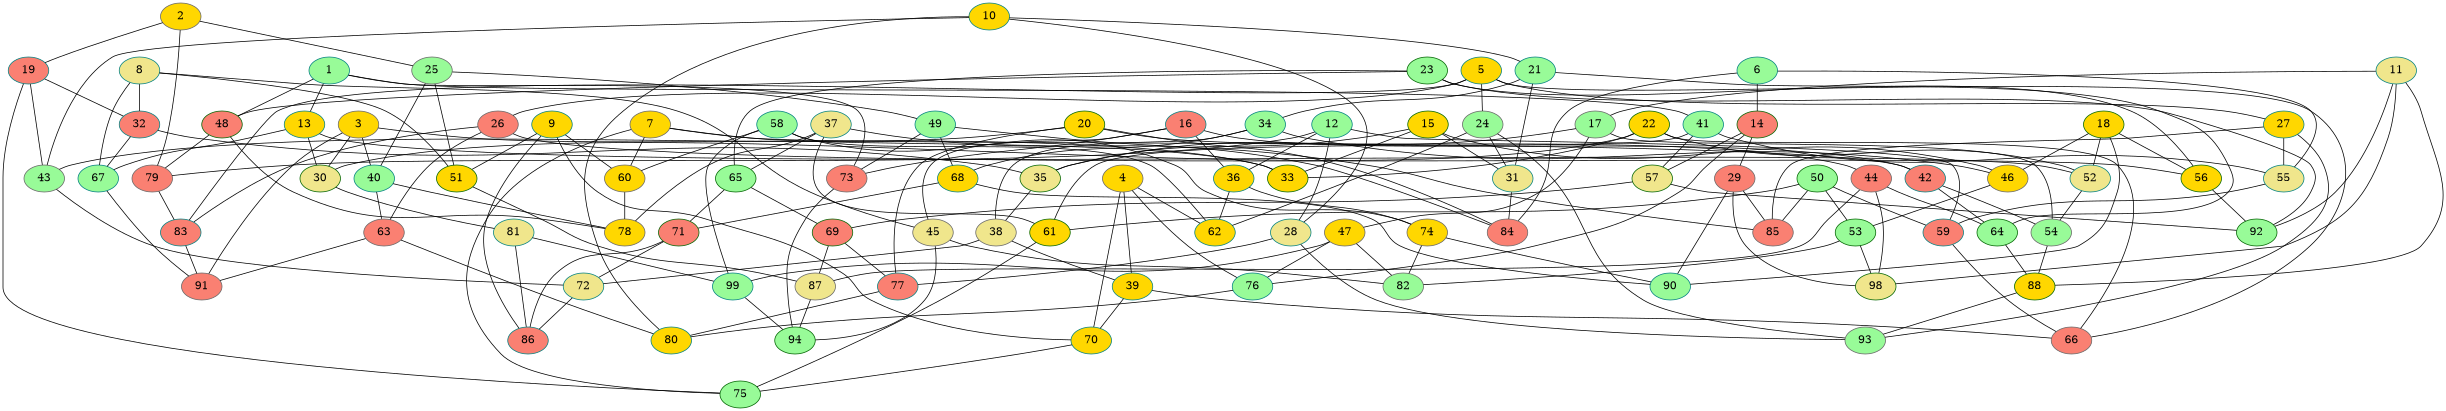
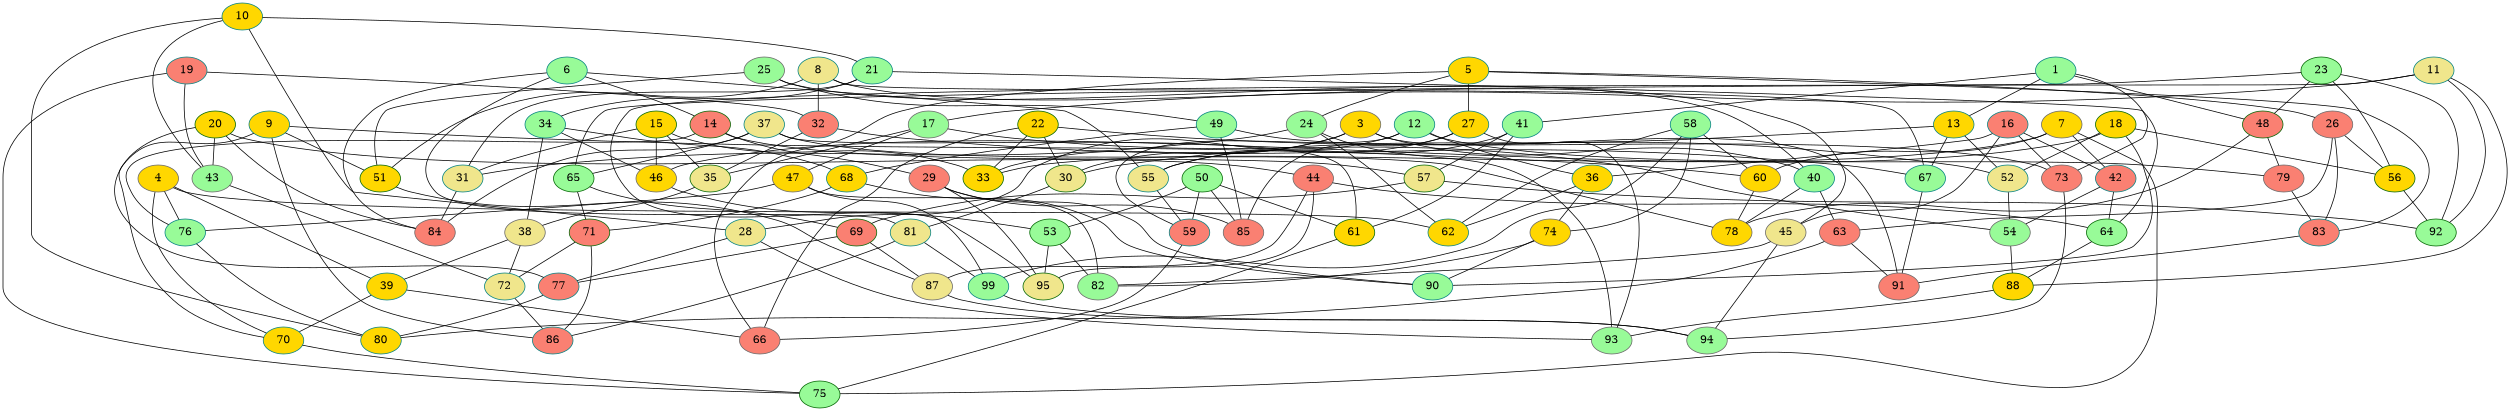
(181, 16) -> none
none -> (433, 186)
(1876, 286) -> (1043, 286)
(795, 340) -> (1707, 340)
